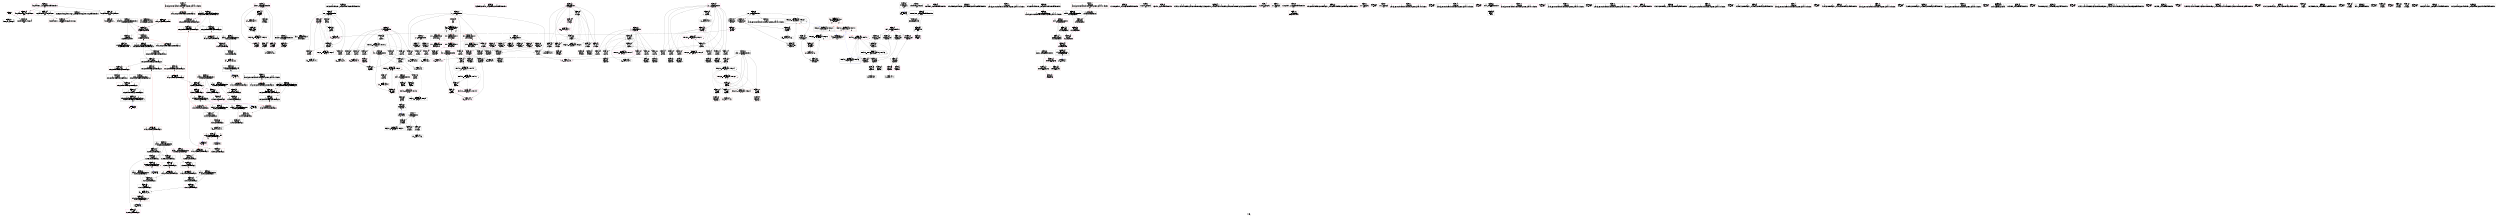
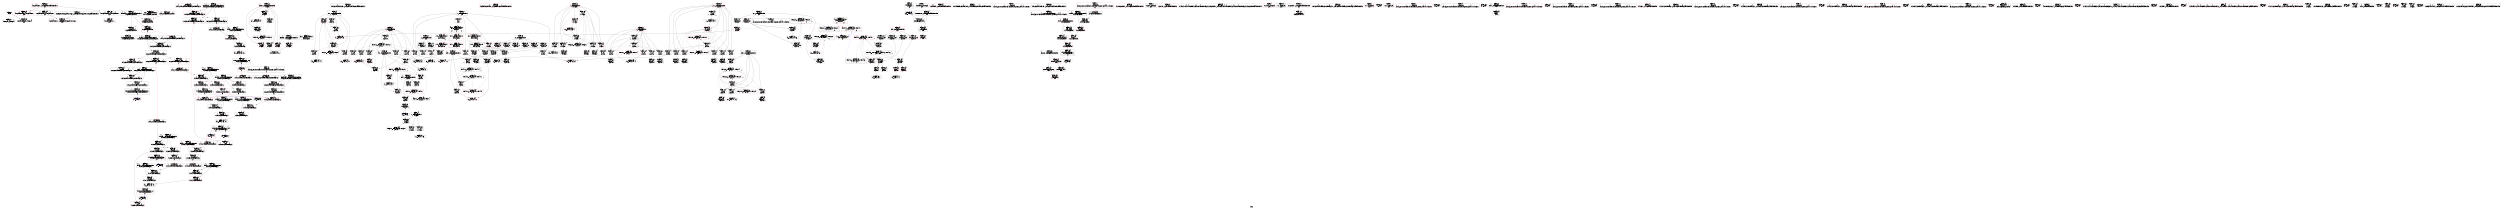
(183, 6) -> none
